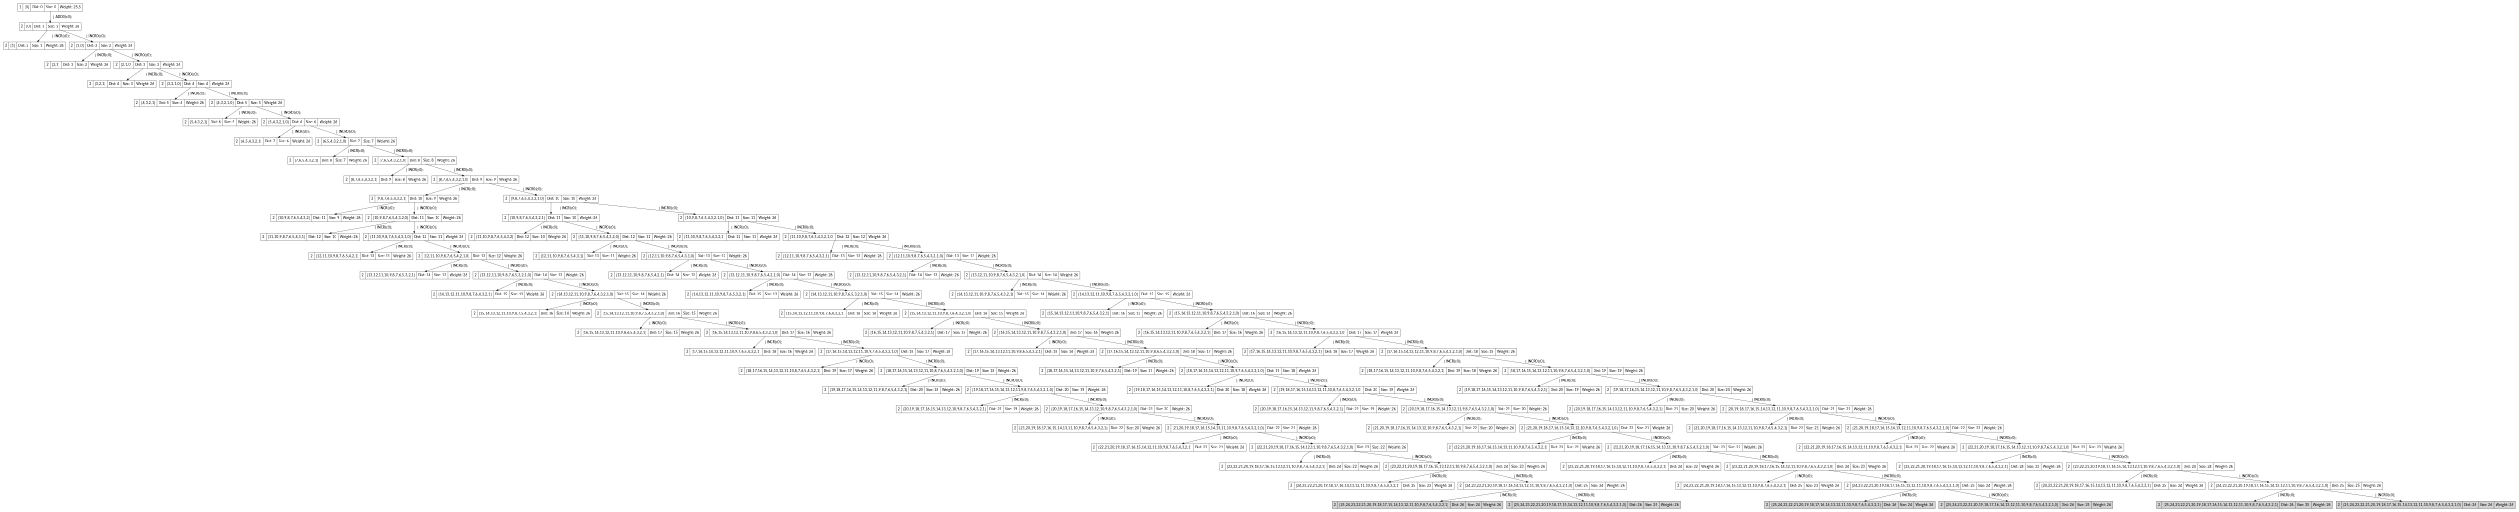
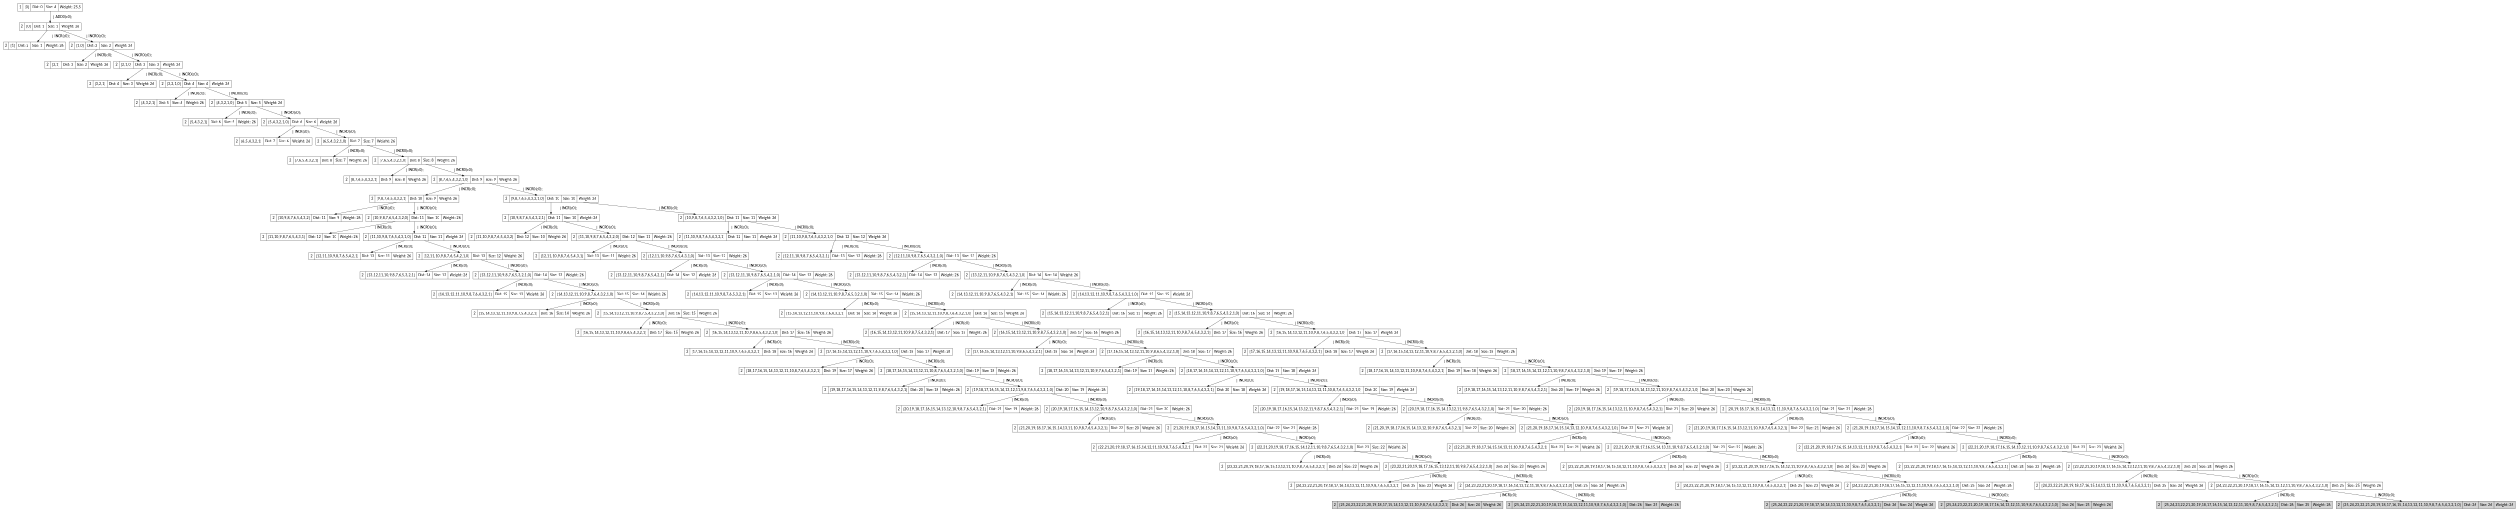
(51, 7) -> (51, 7)
